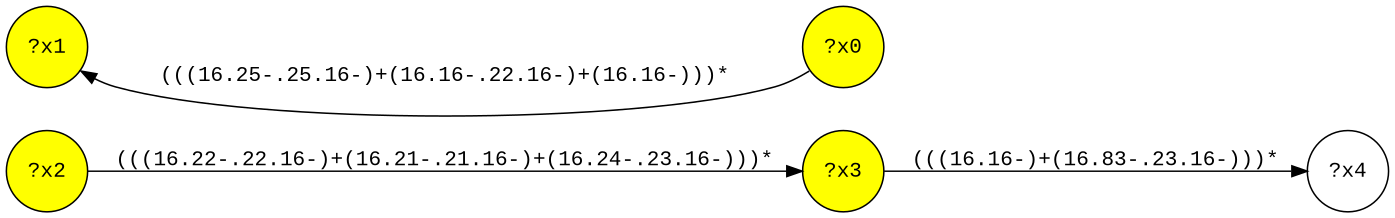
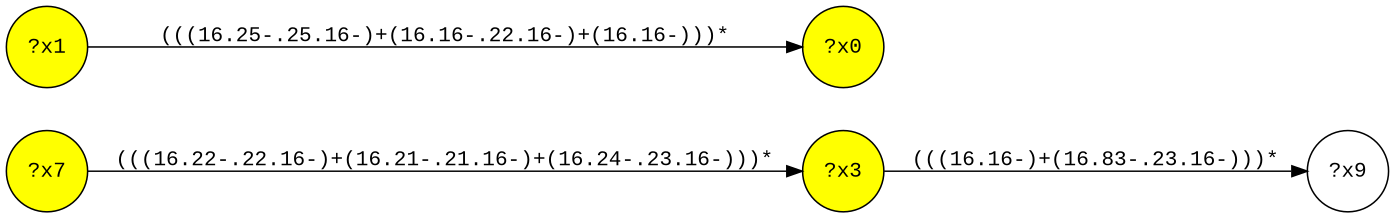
(453, 116) -> (437, 47)
(47, 171) -> (47, 171)
(1348, 171) -> (1348, 171)
